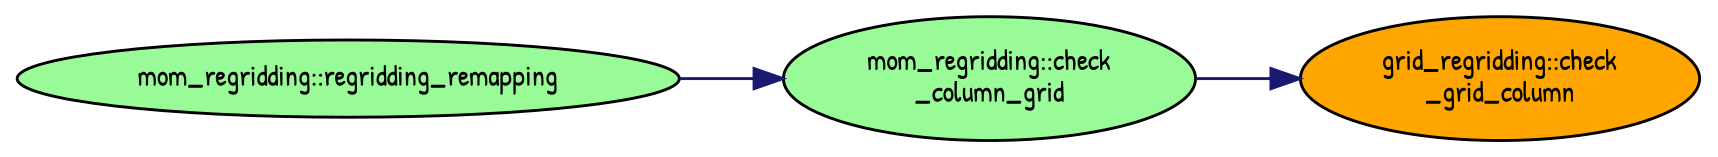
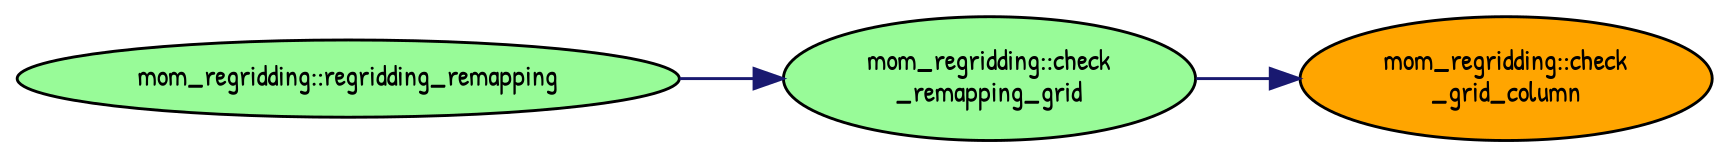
(990, 79) -> (990, 79)
(1500, 79) -> (1506, 79)
